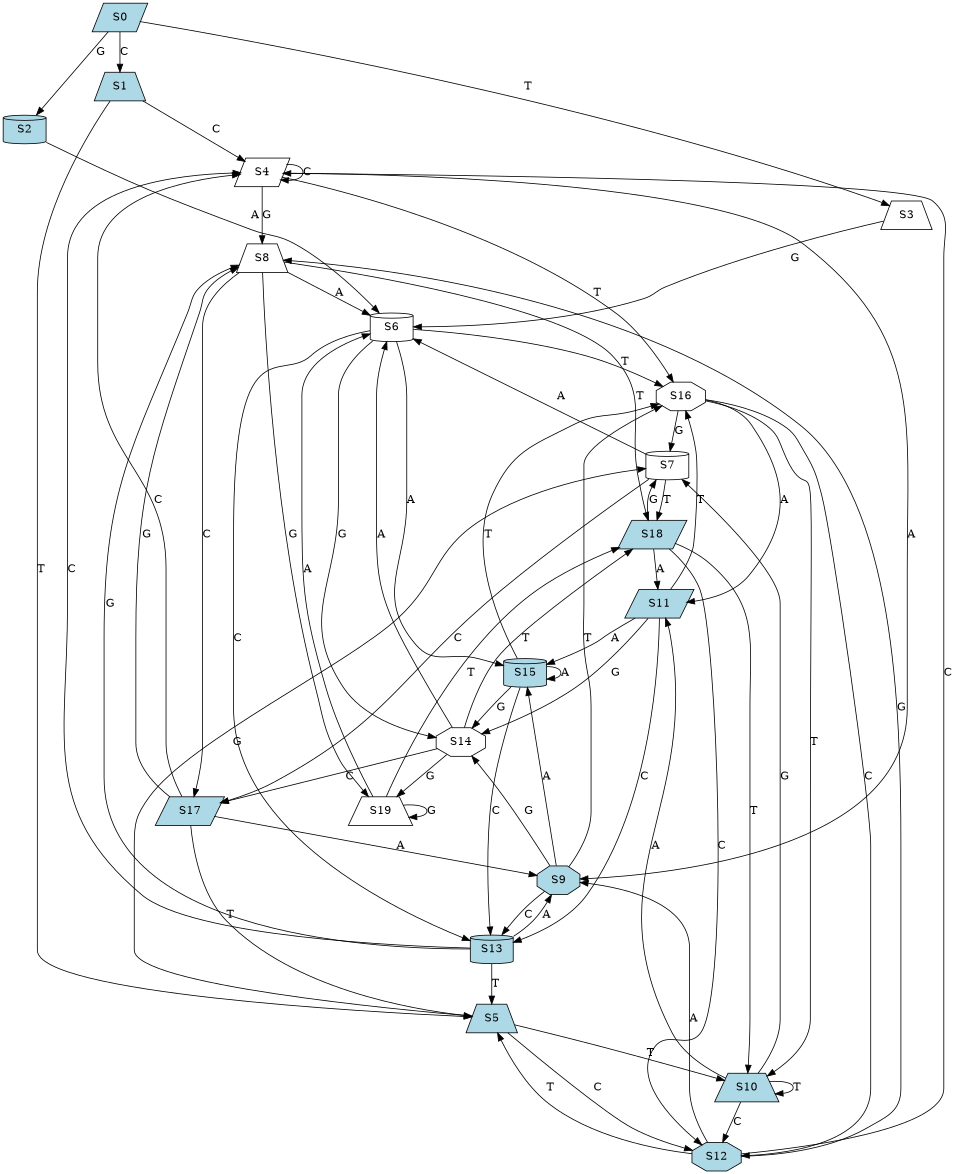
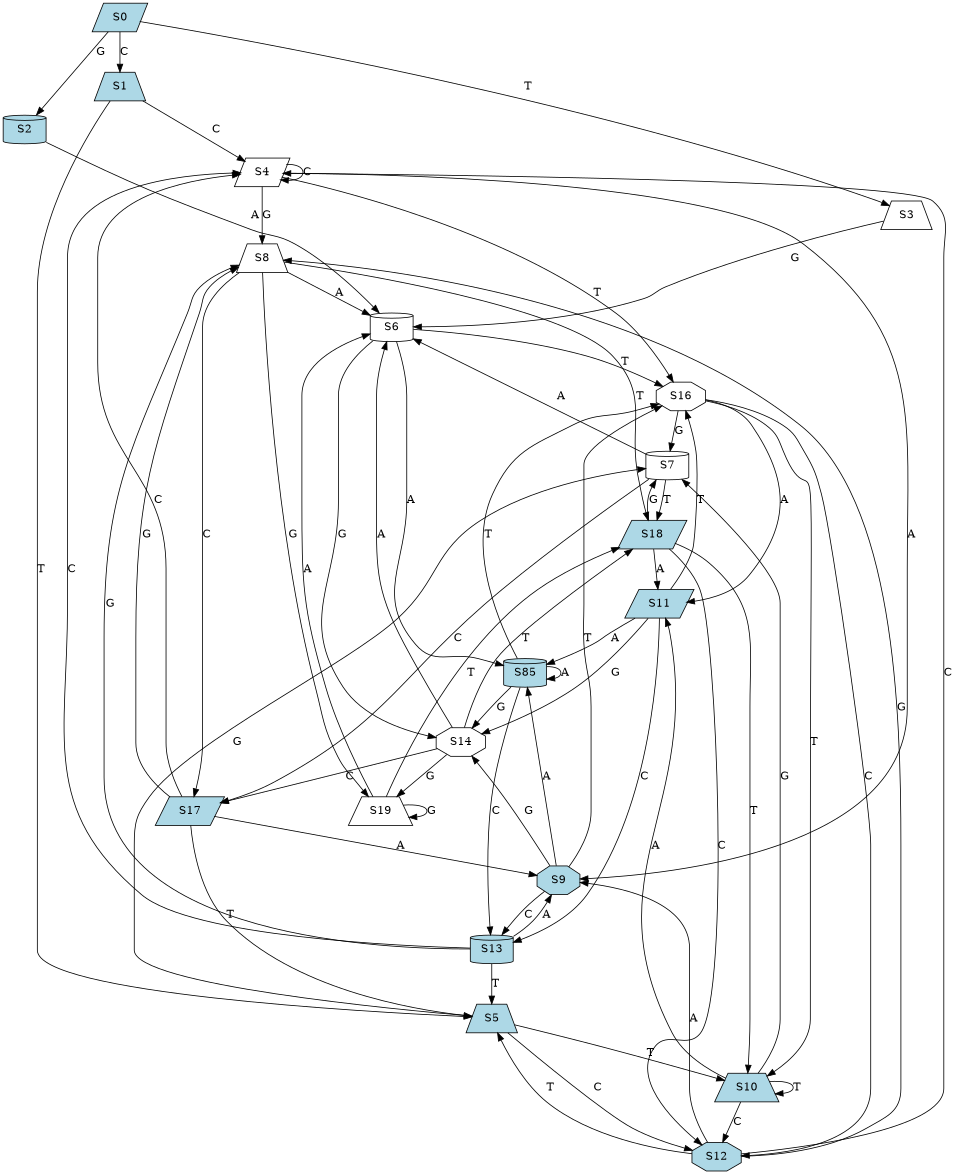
(234, 651) -> none
(525, 673) -> (525, 673)
